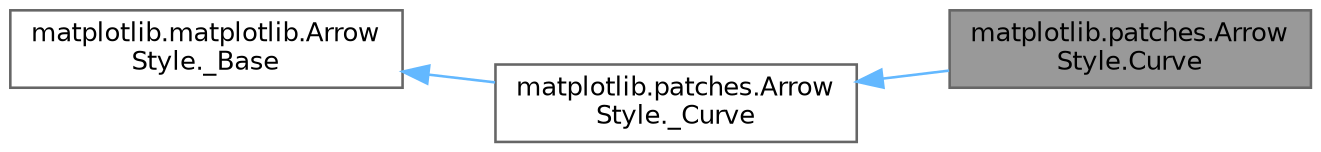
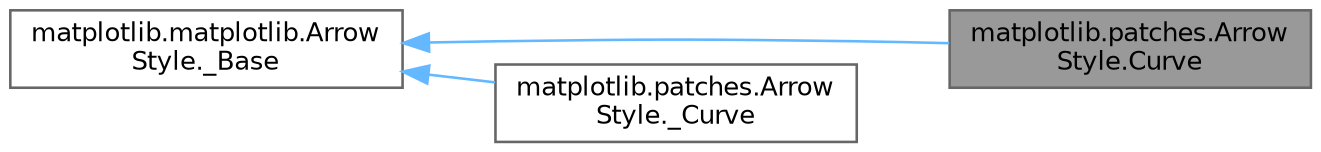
(916, 75) -> (689, 40)
